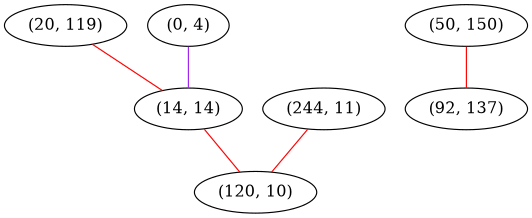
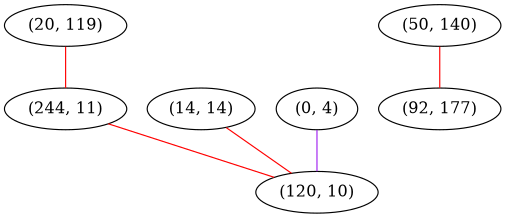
(466, 25) -> (440, 25)
(127, 67) -> (66, 67)
(188, 67) -> (317, 151)
(466, 109) -> (440, 109)
